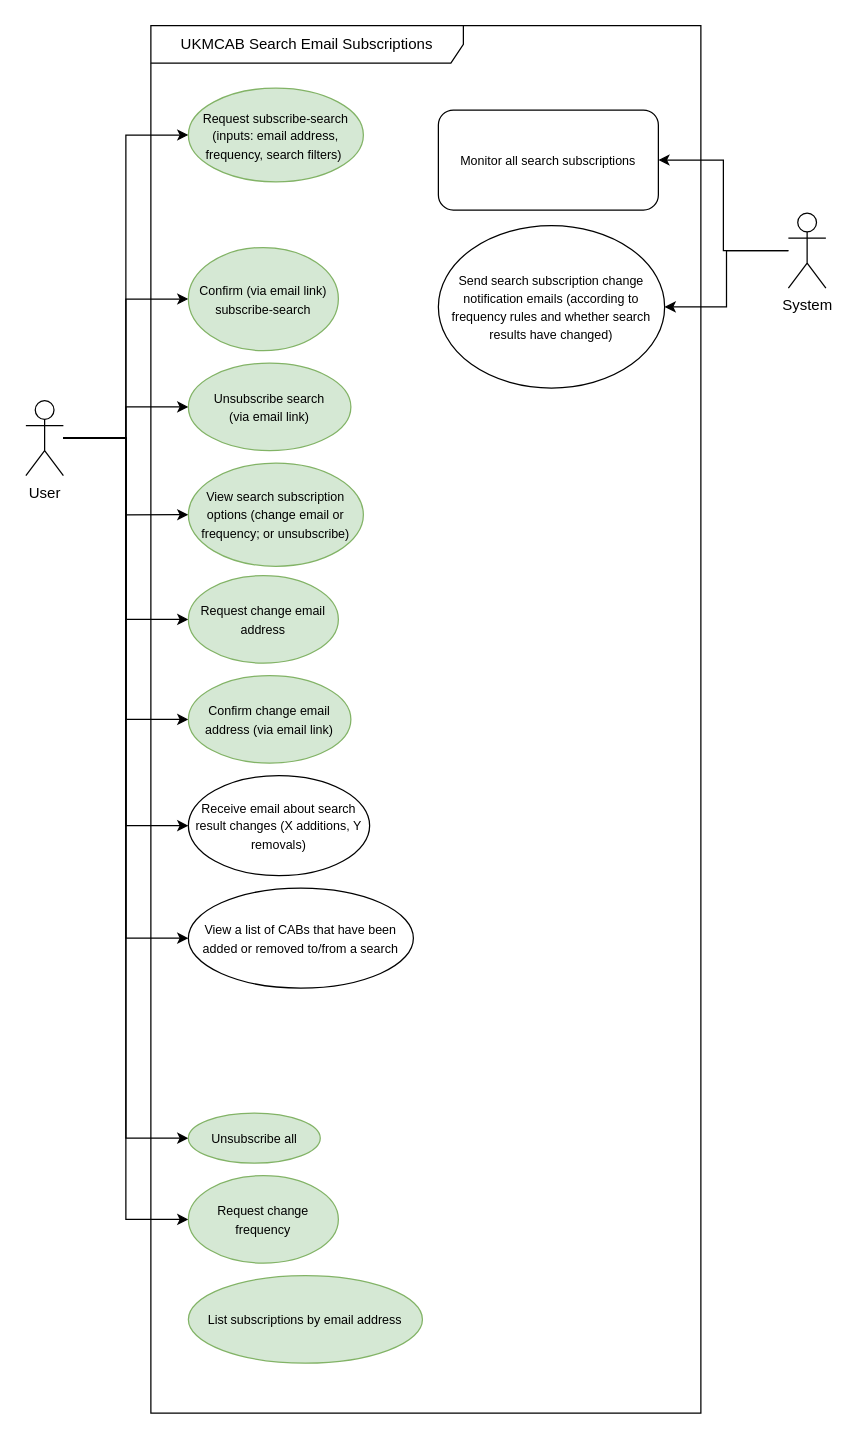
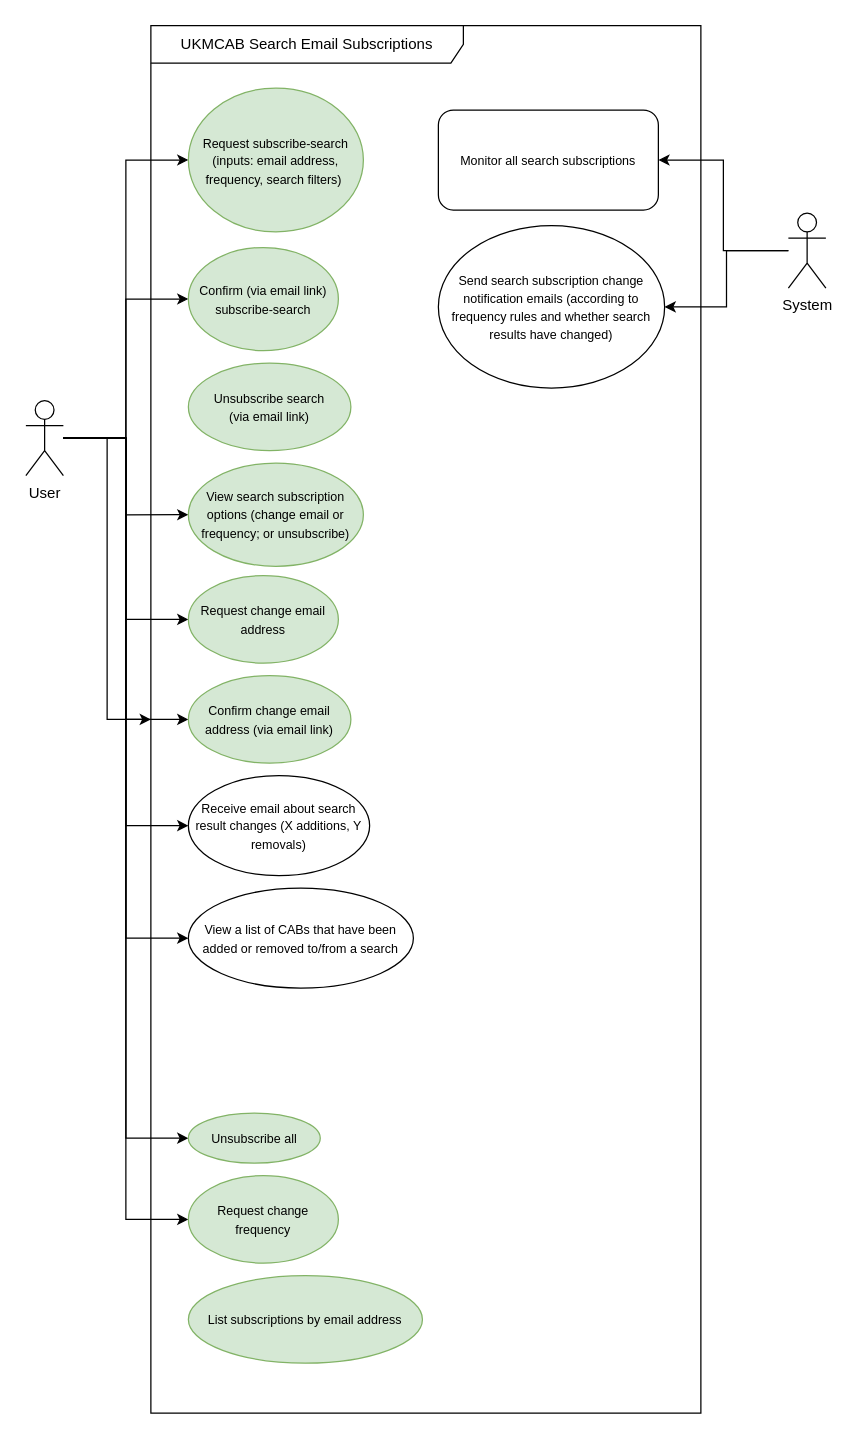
(276, 135) -> (276, 160)
(153, 407) -> (107, 588)
